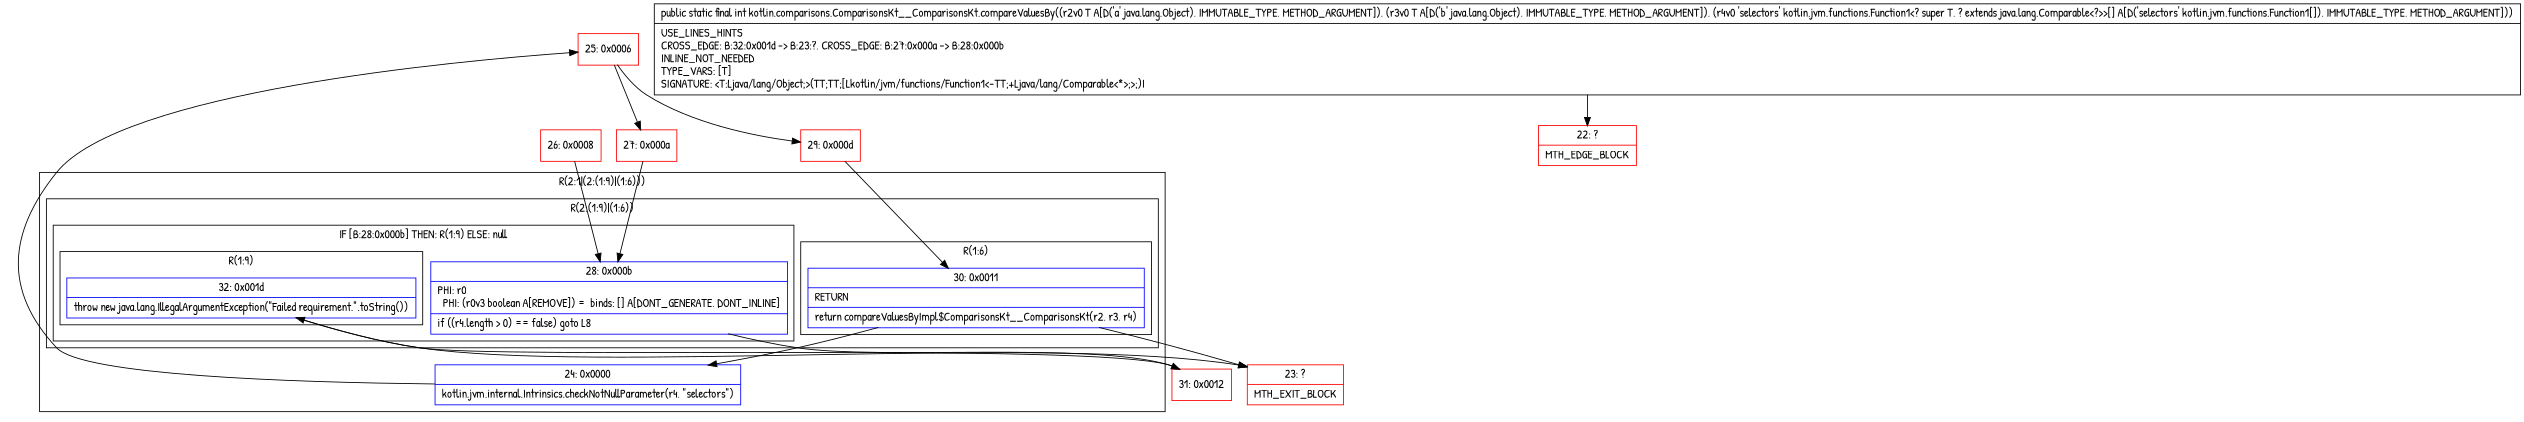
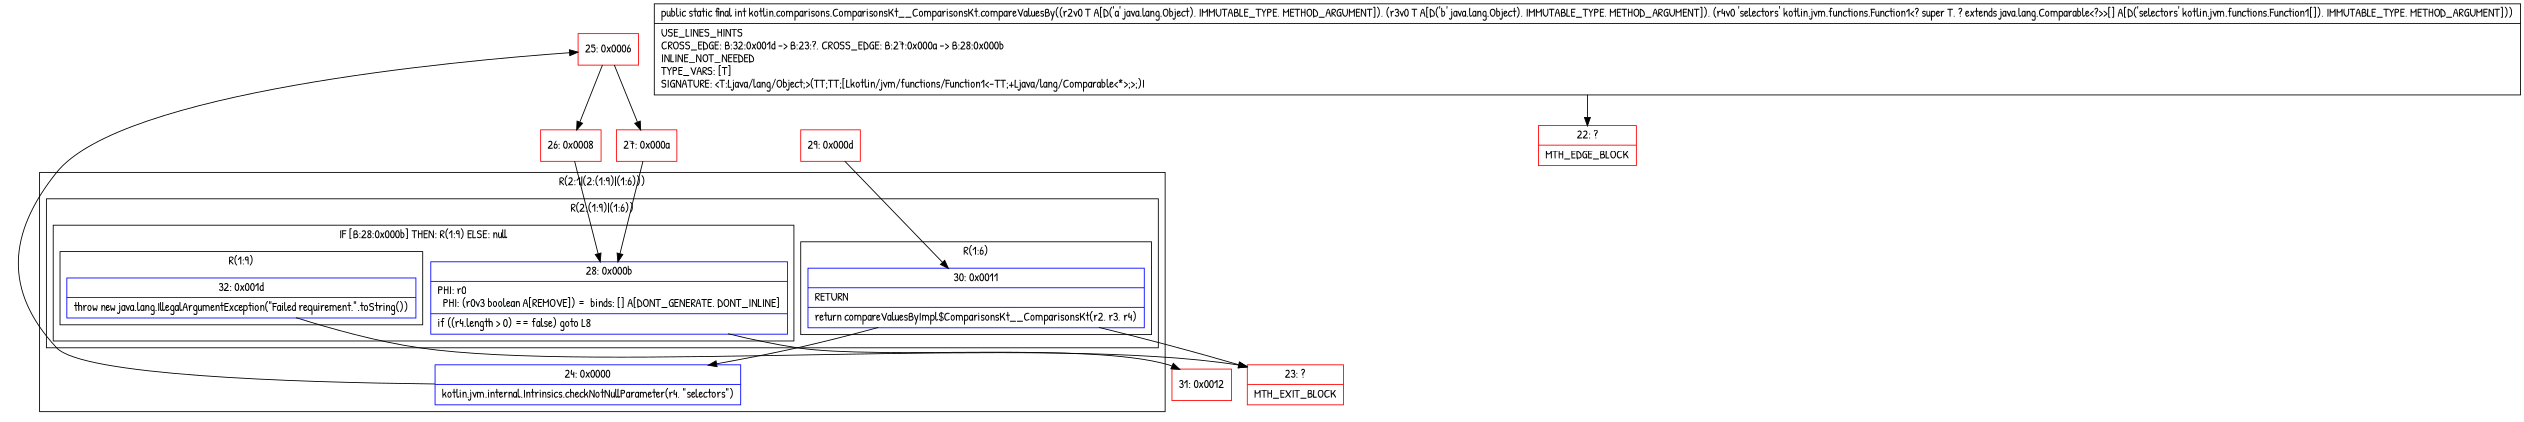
(697, 119) -> (591, 93)
(741, 352) -> none
